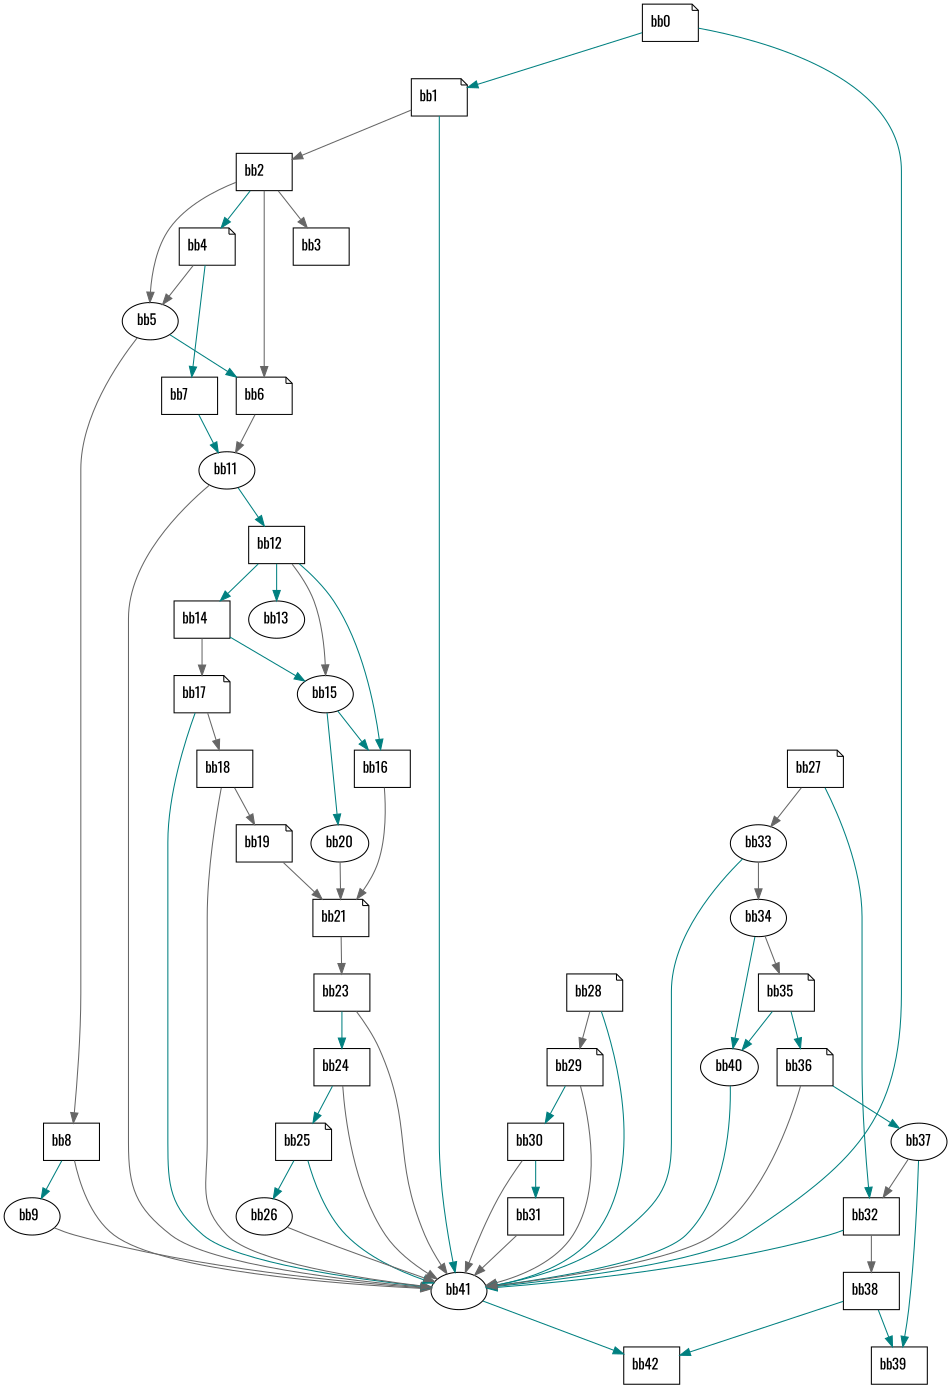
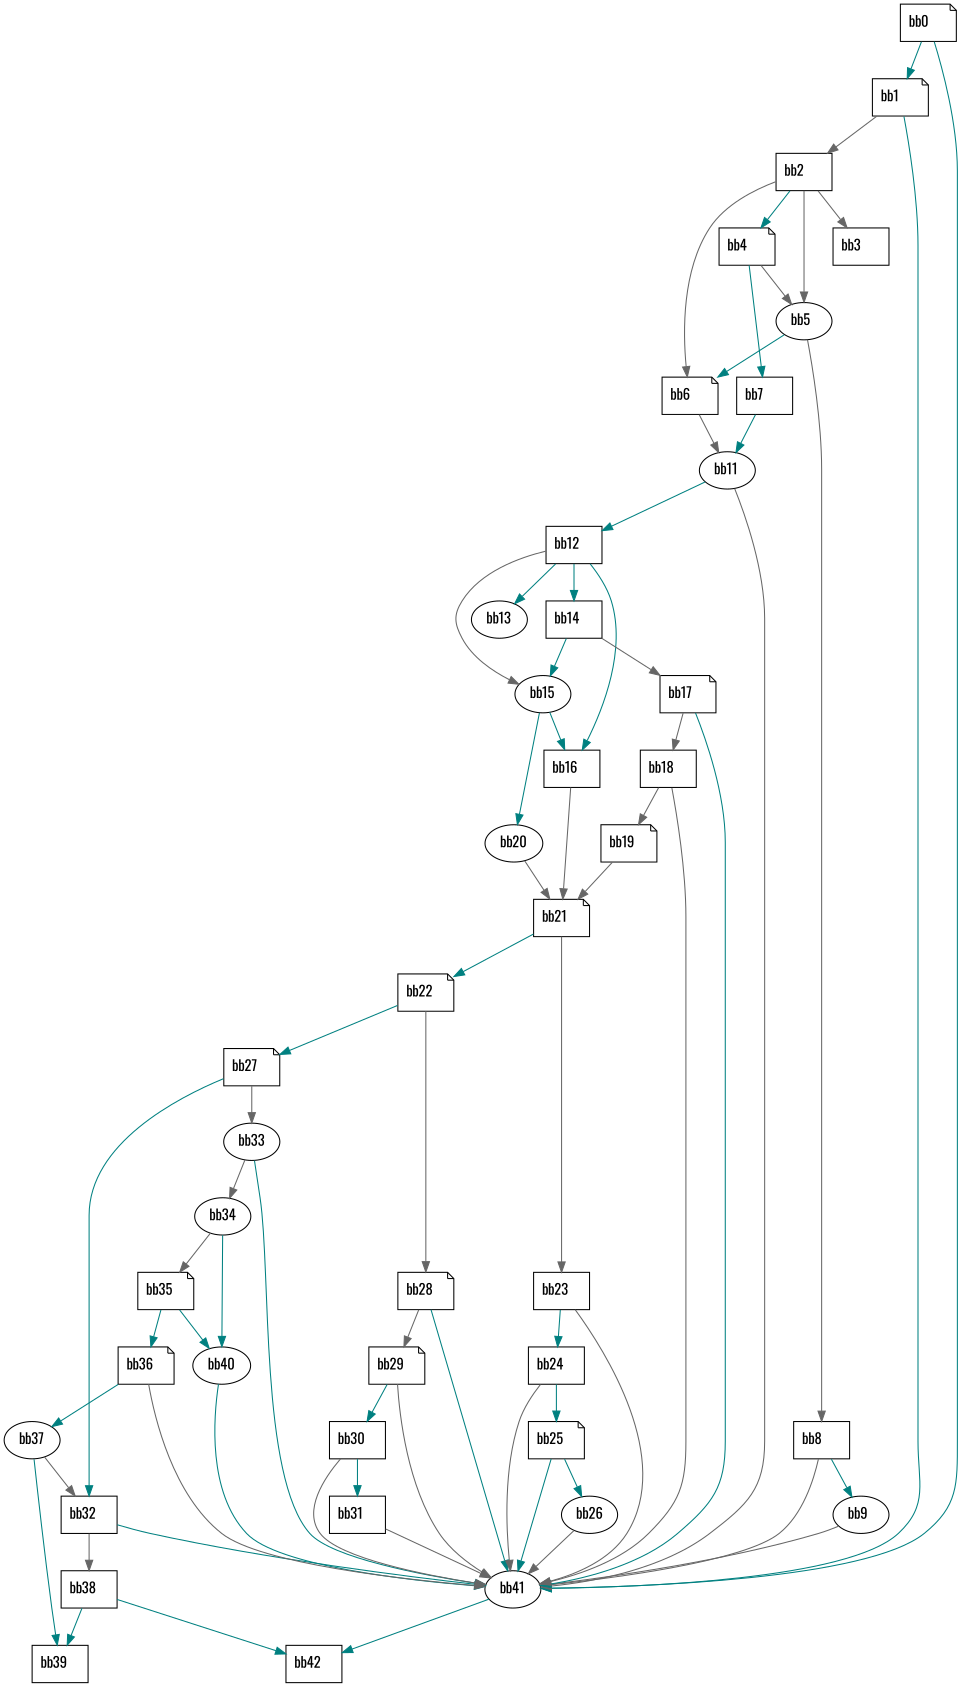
none -> (426, 993)
